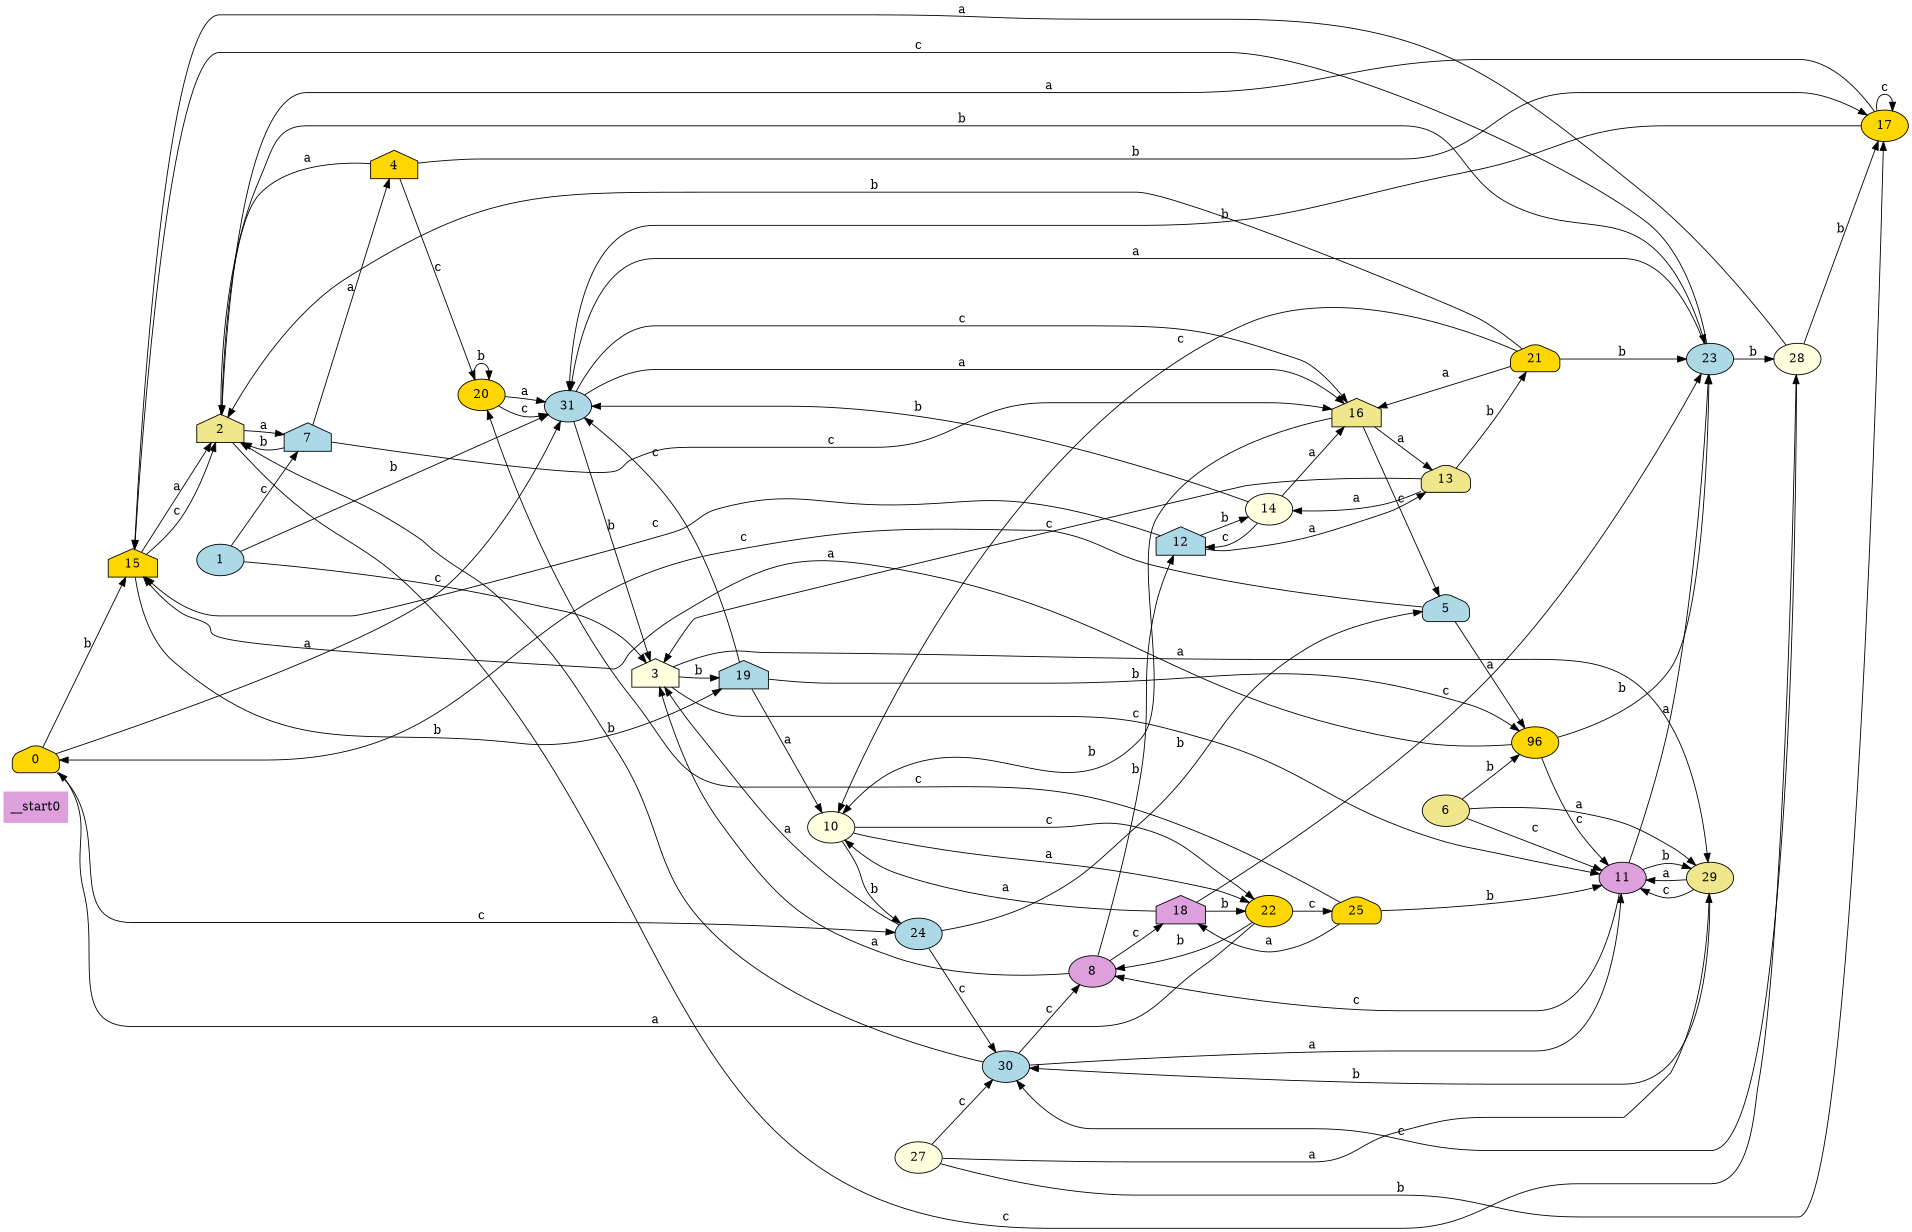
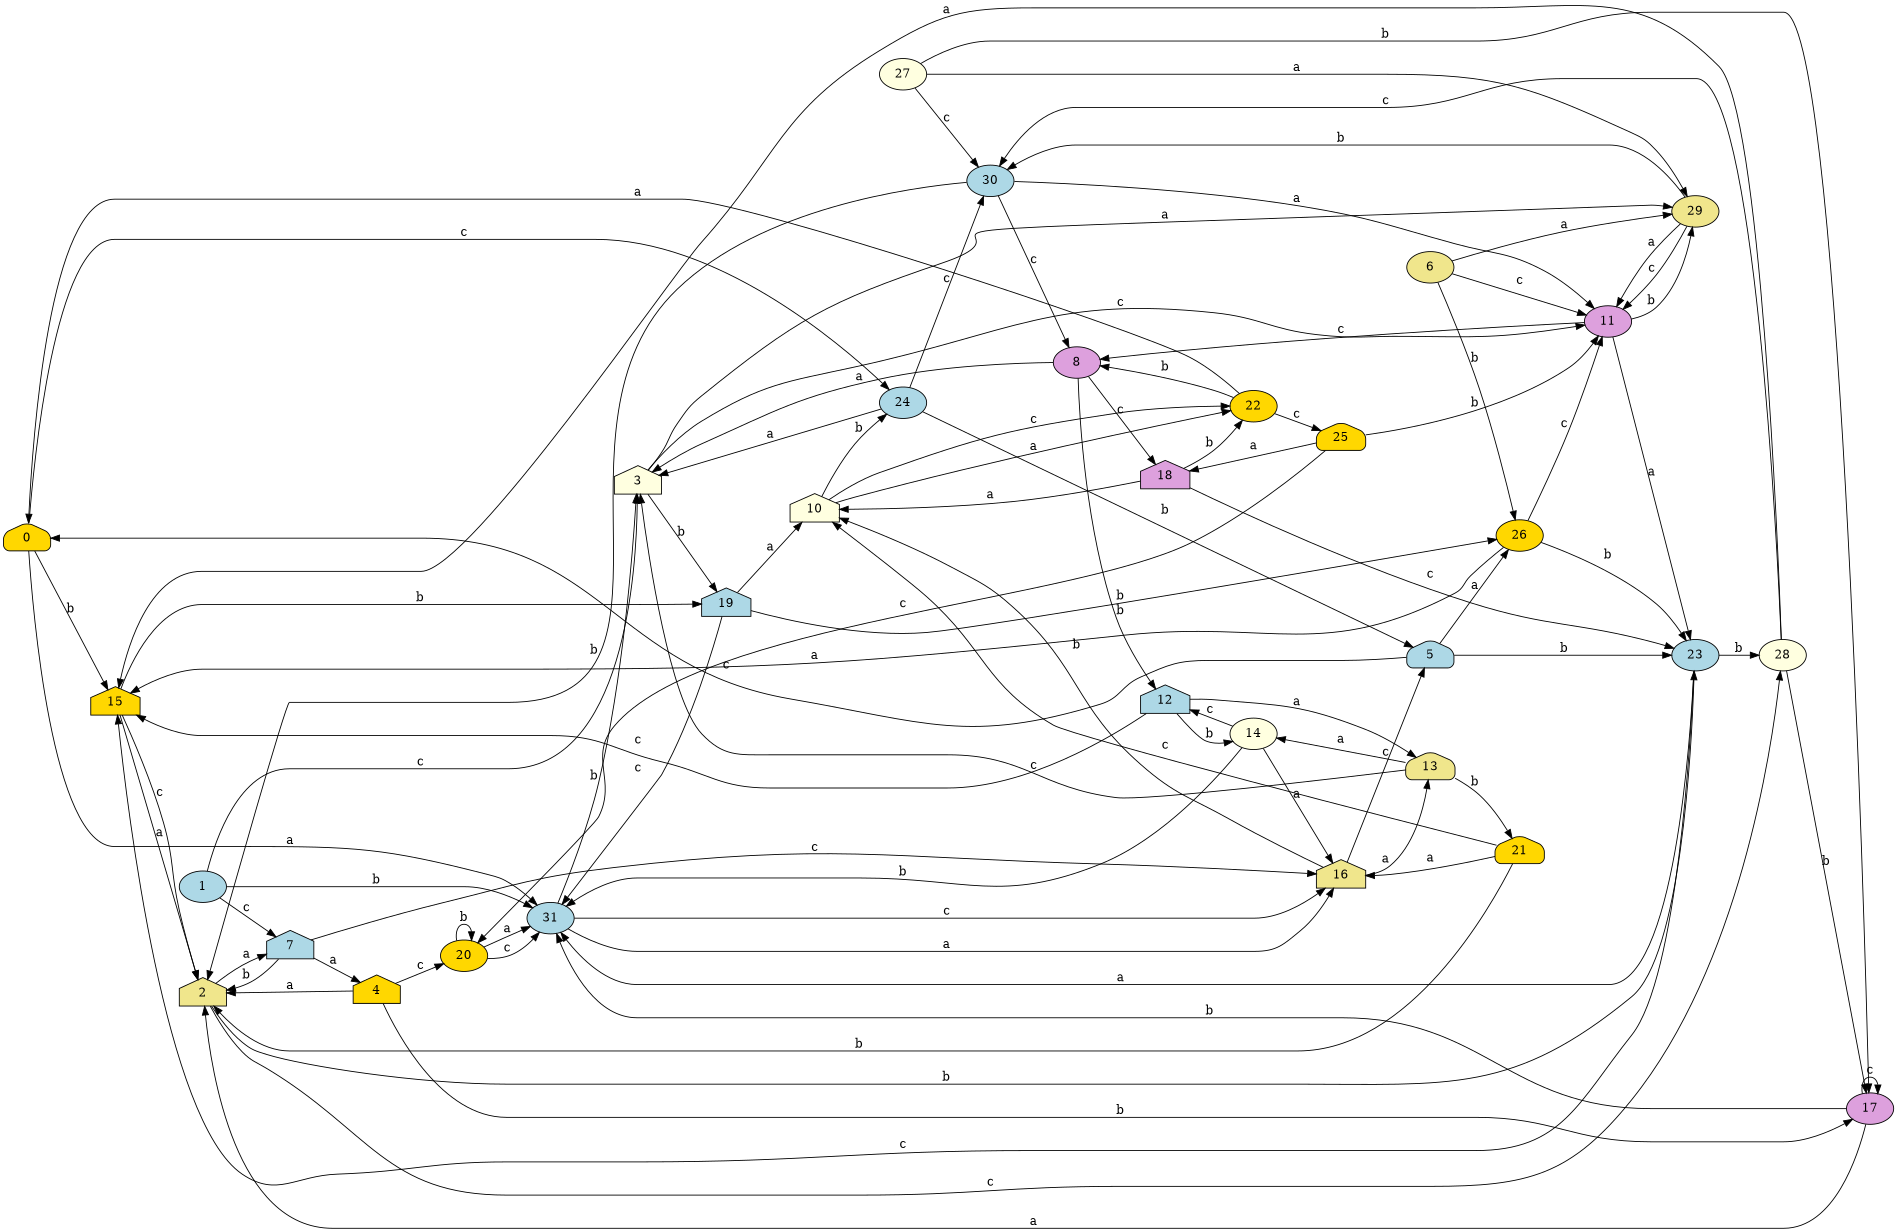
(1885, 126) -> (1870, 1109)
(1618, 359) -> (1558, 655)
(1535, 743) -> (1520, 536)
(36, 807) -> none
(831, 827) -> (815, 509)
